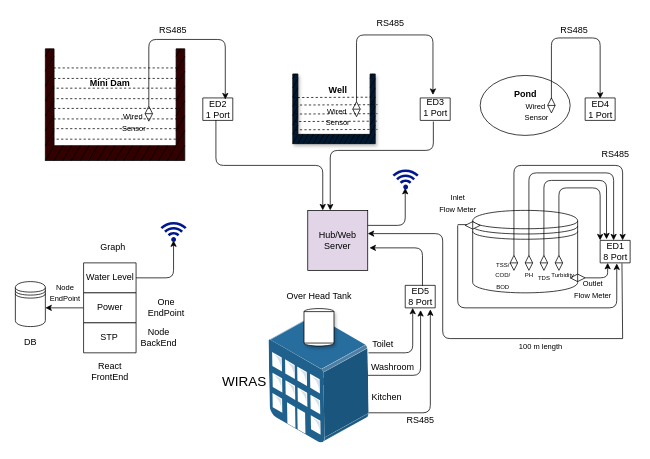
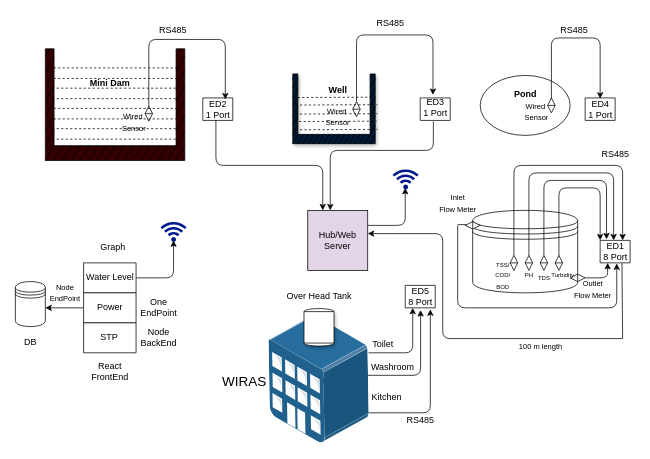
(423, 264) -> none
(166, 308) -> (159, 308)
